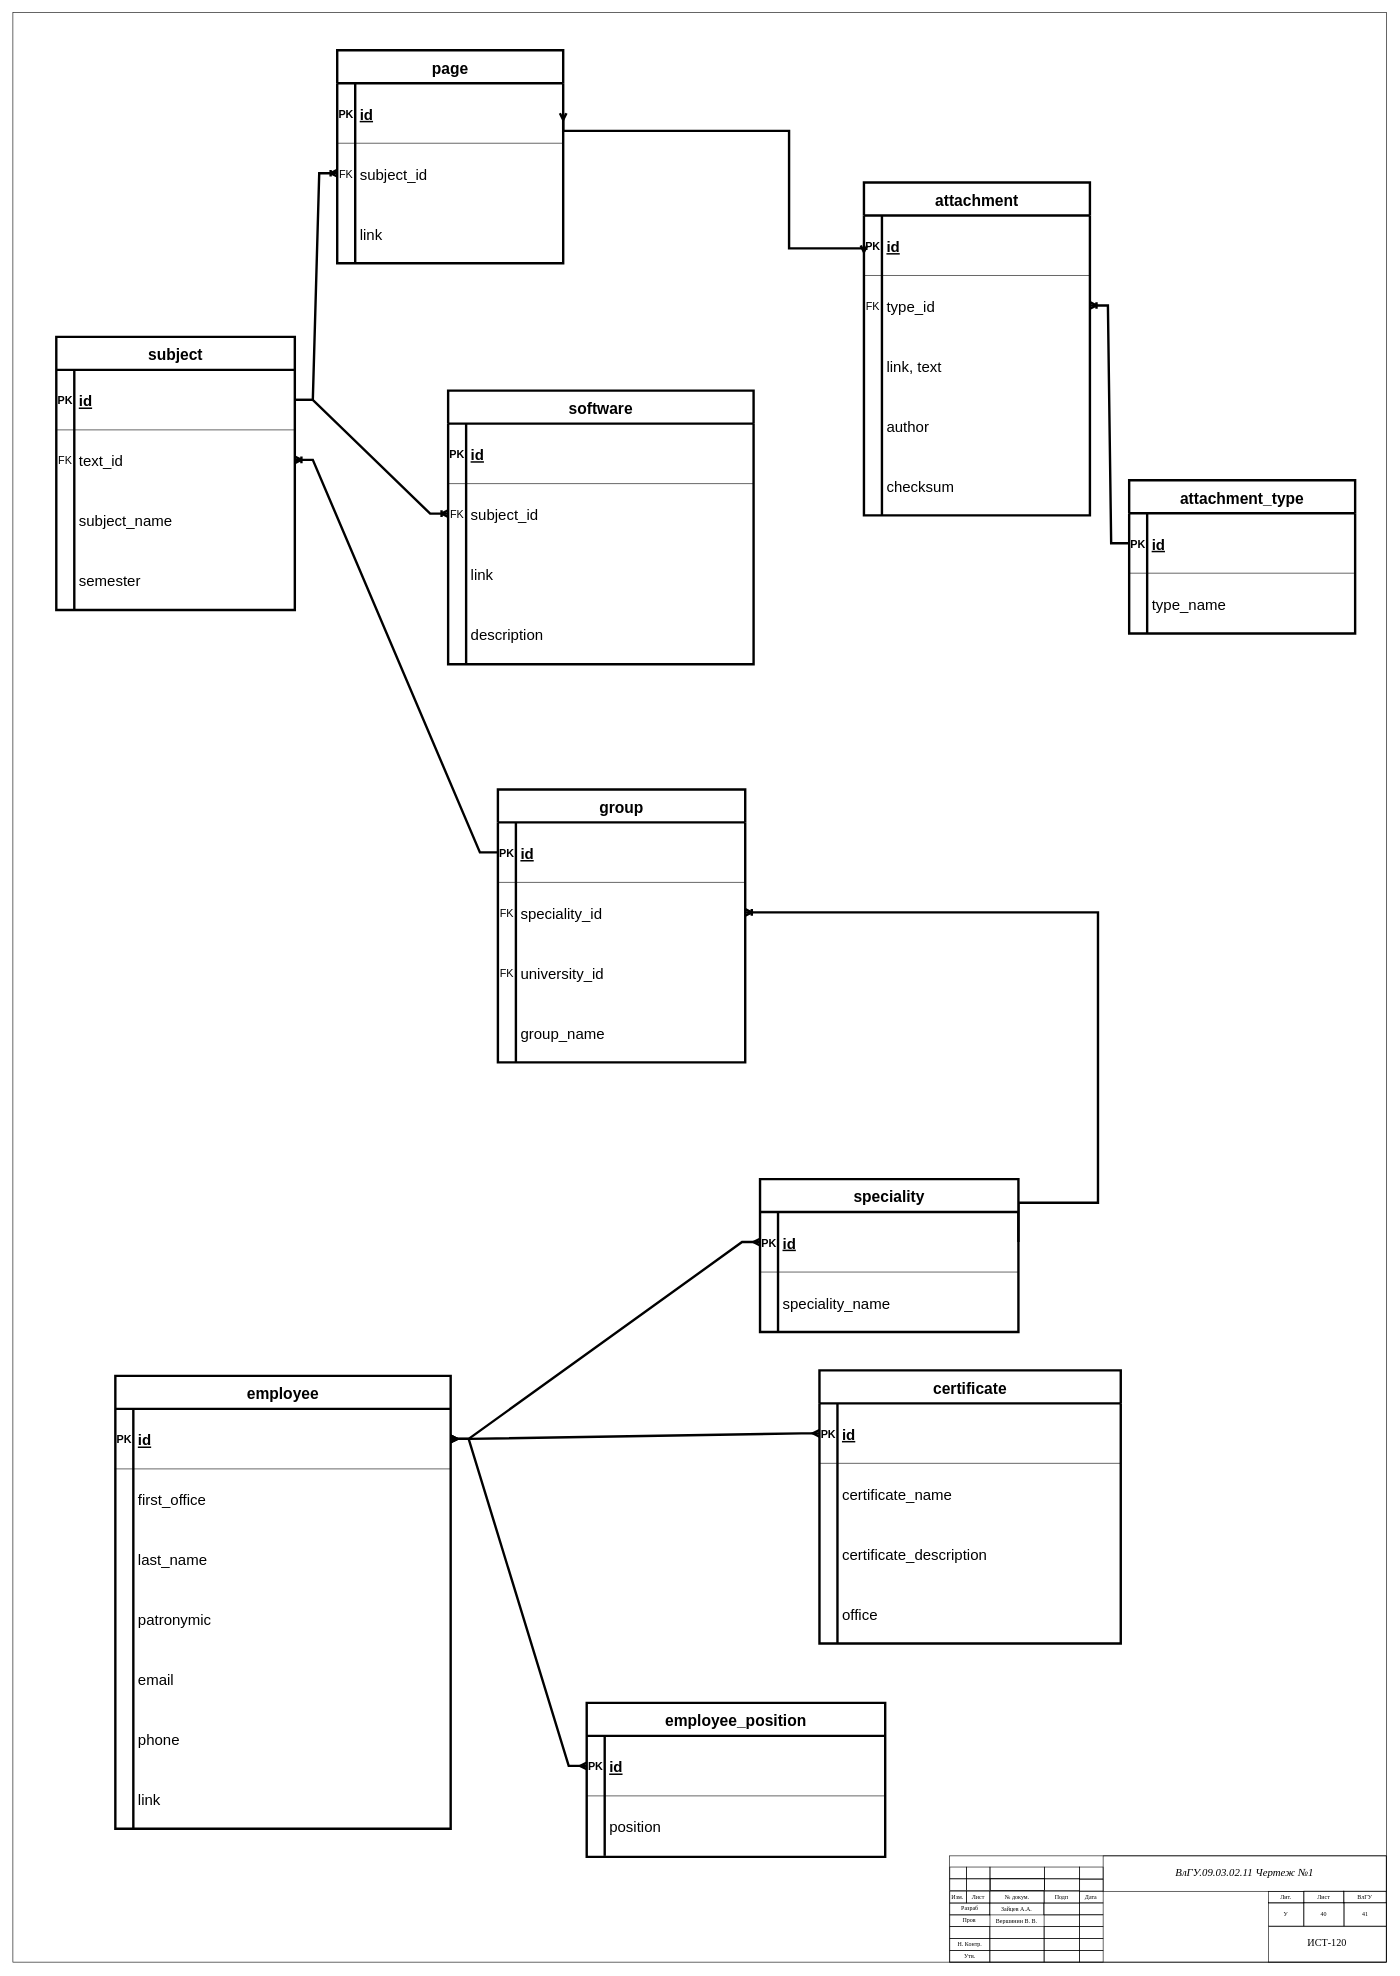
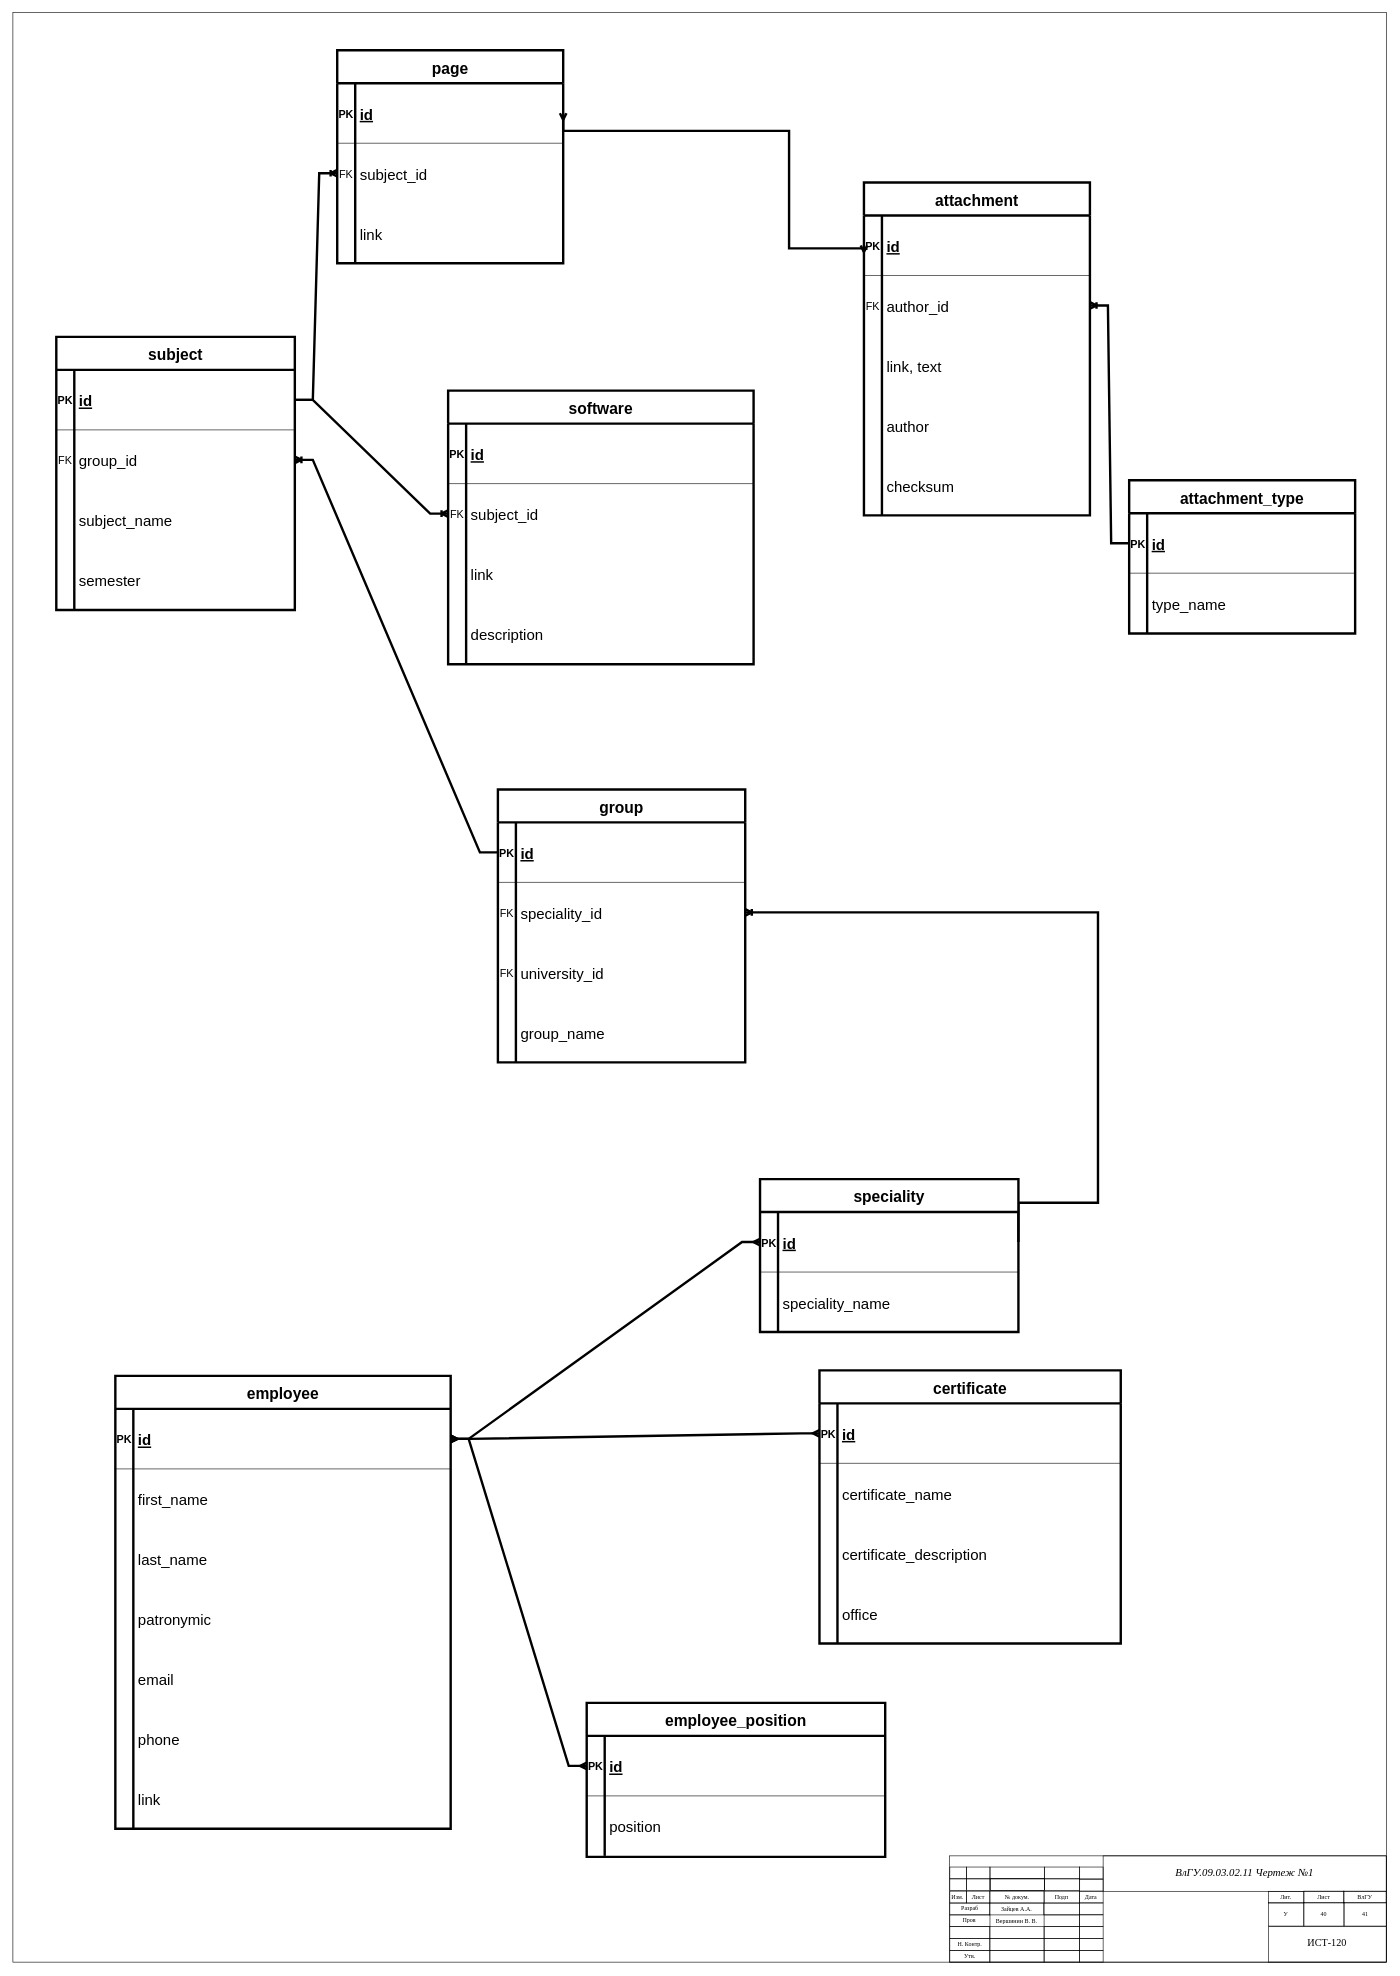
(914, 307) -> (923, 307)
(106, 461) -> (110, 461)
(184, 1501) -> (178, 1501)
